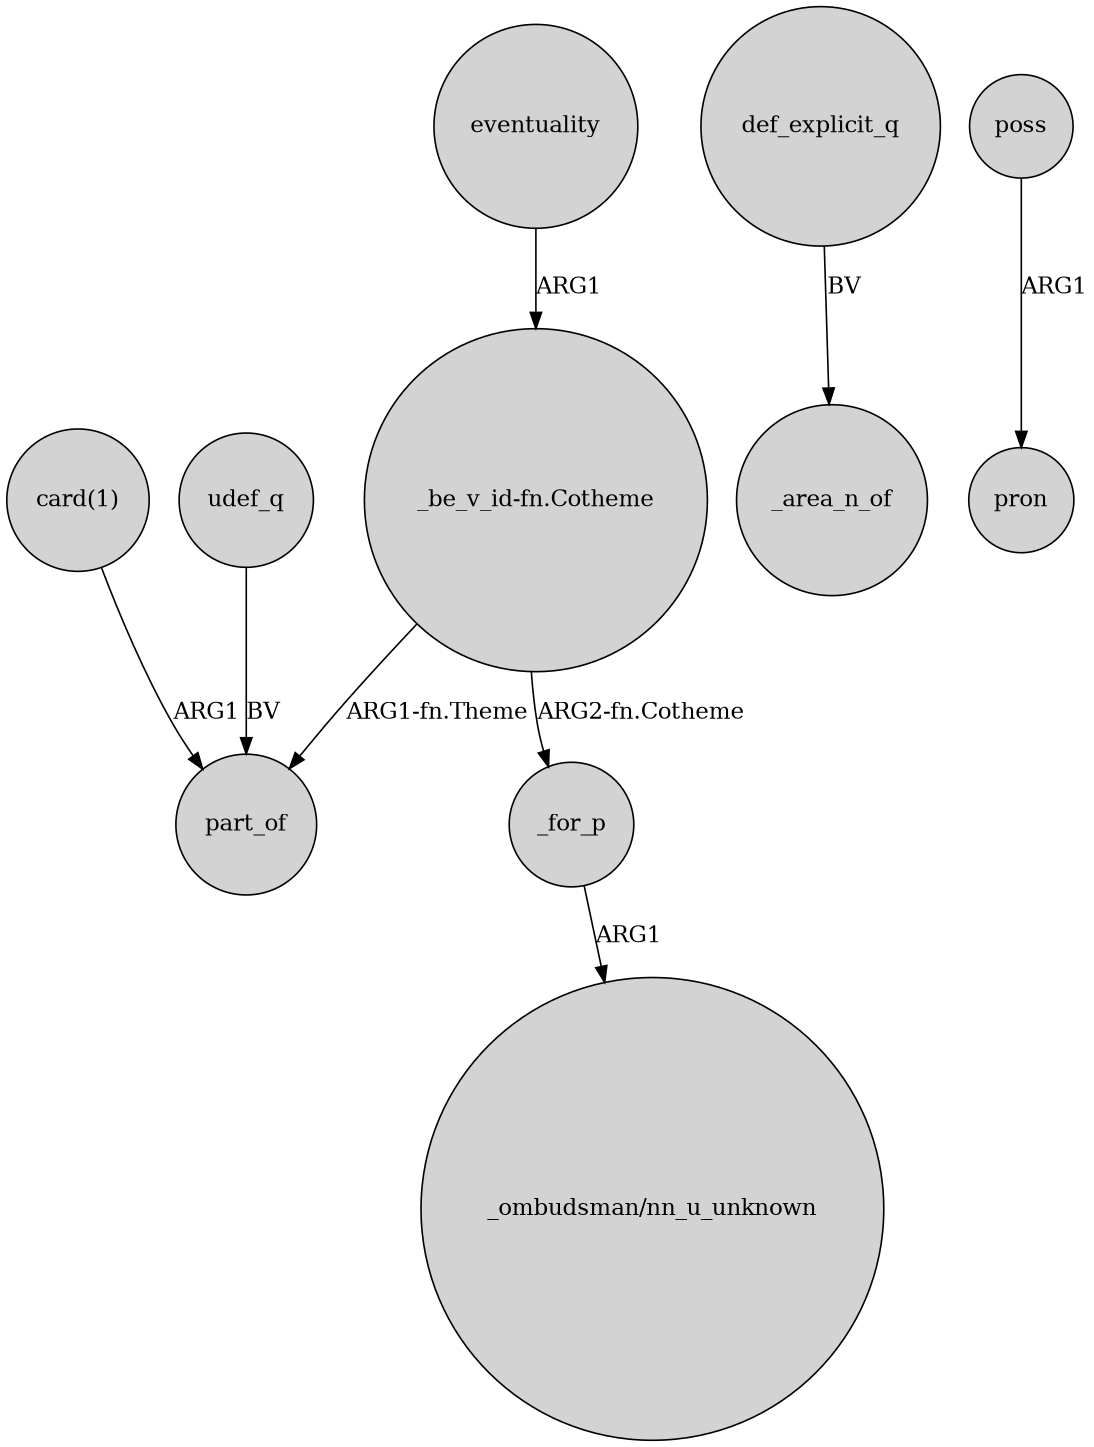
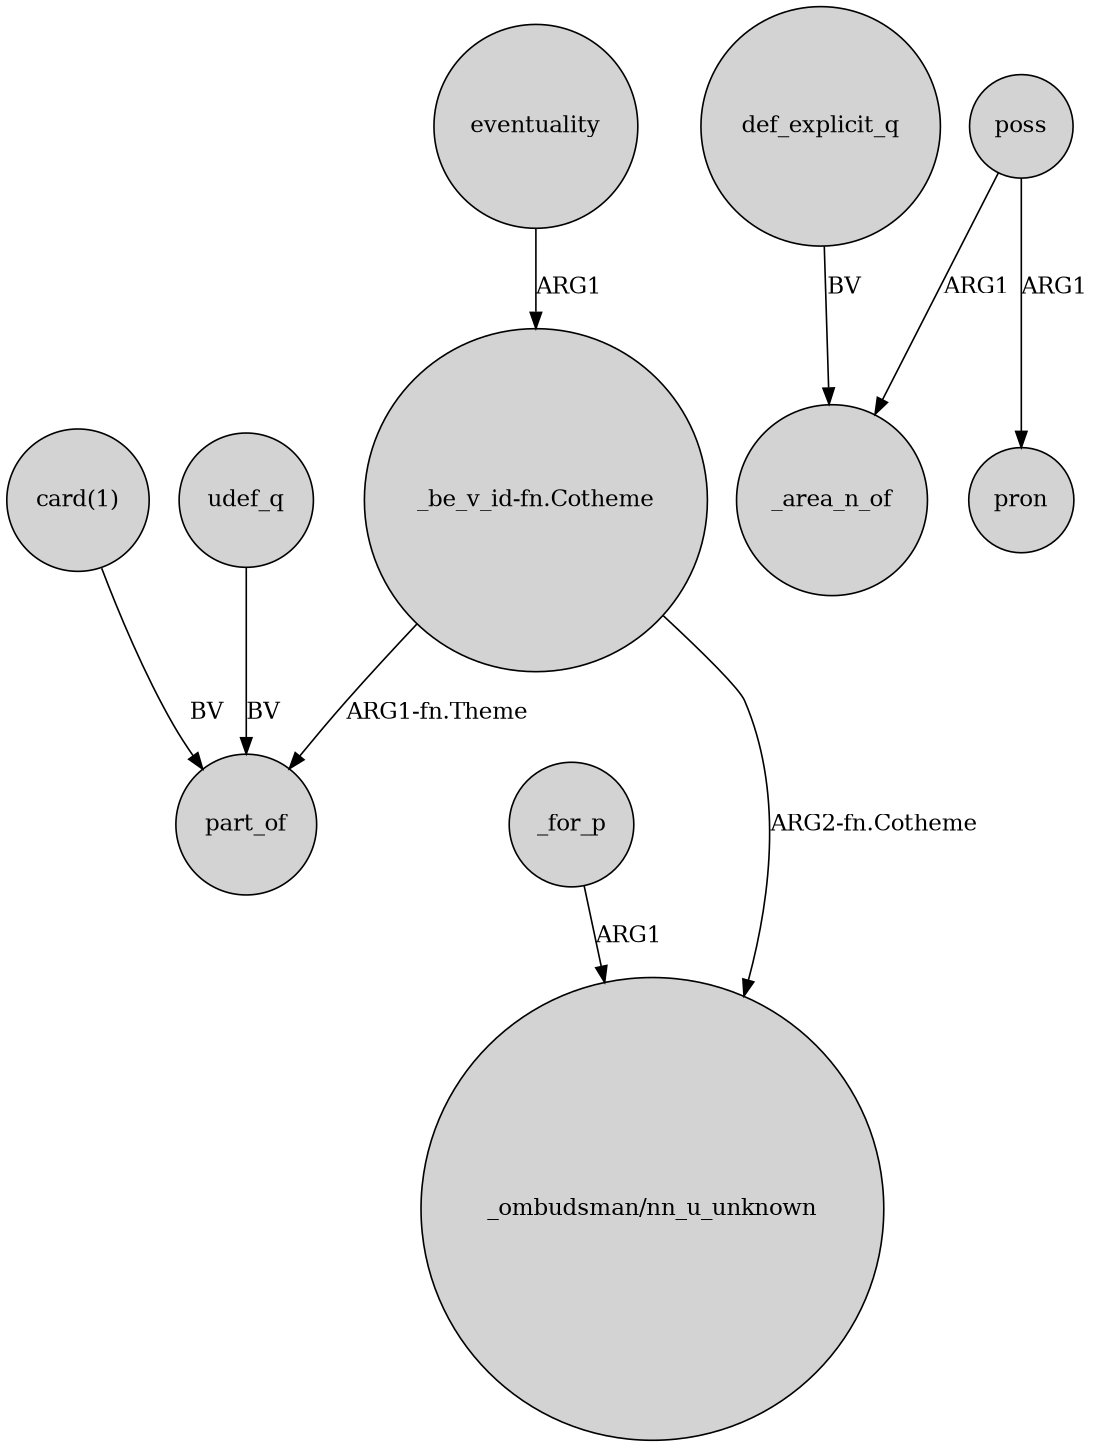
none -> (940, 286)
(535, 712) -> (766, 781)
(207, 713) -> (207, 713)
